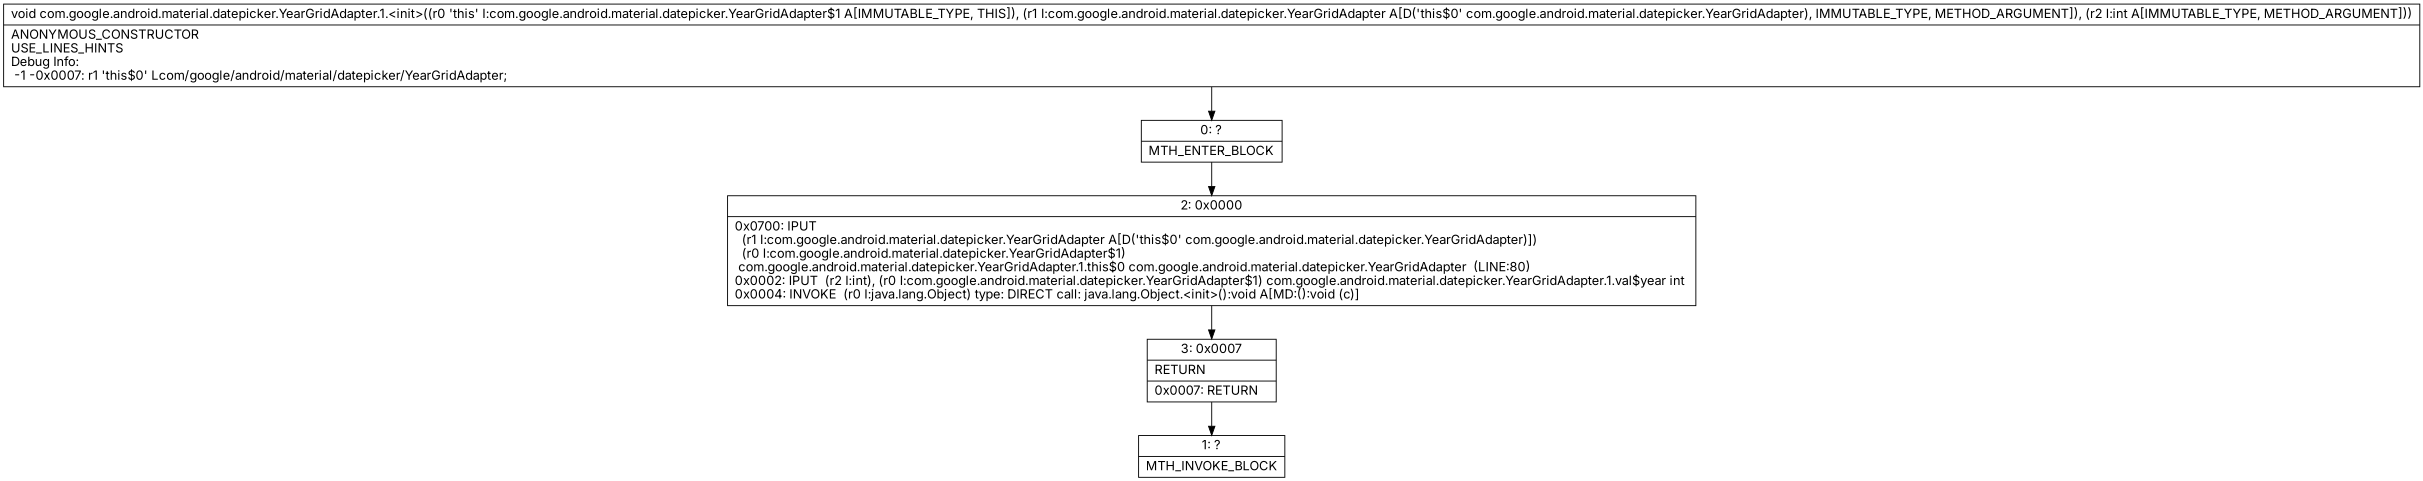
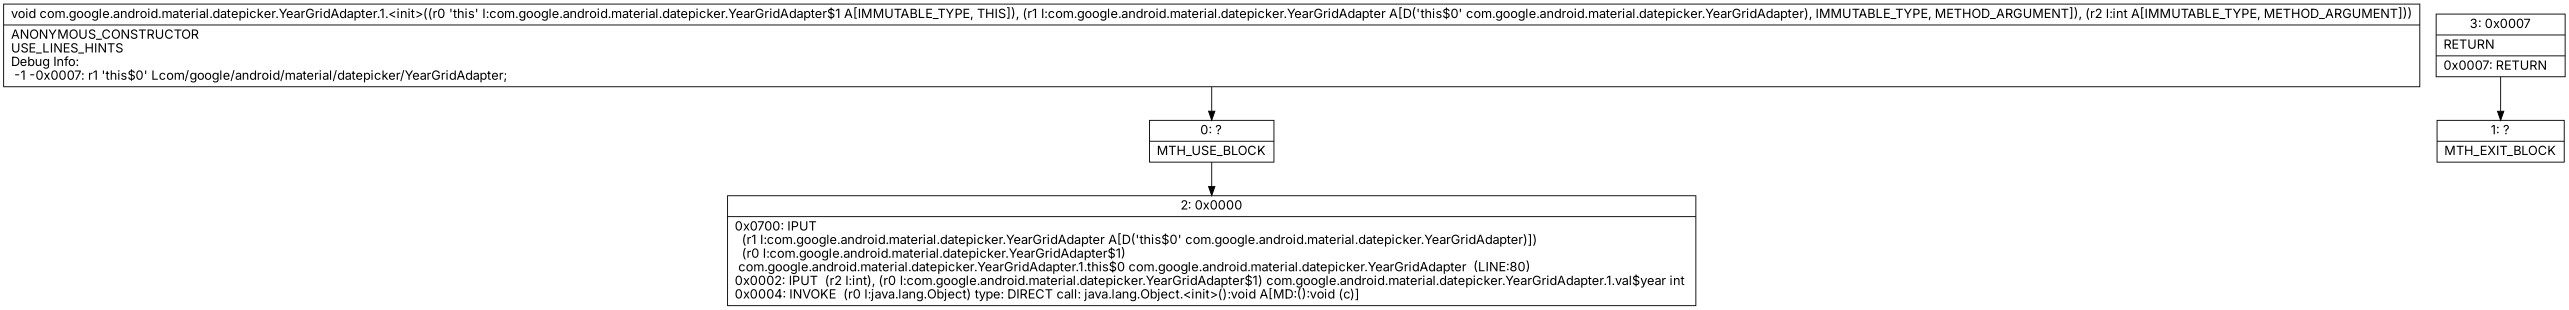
(1212, 151) -> (1212, 151)
(1212, 318) -> none
(1212, 466) -> (2501, 151)
